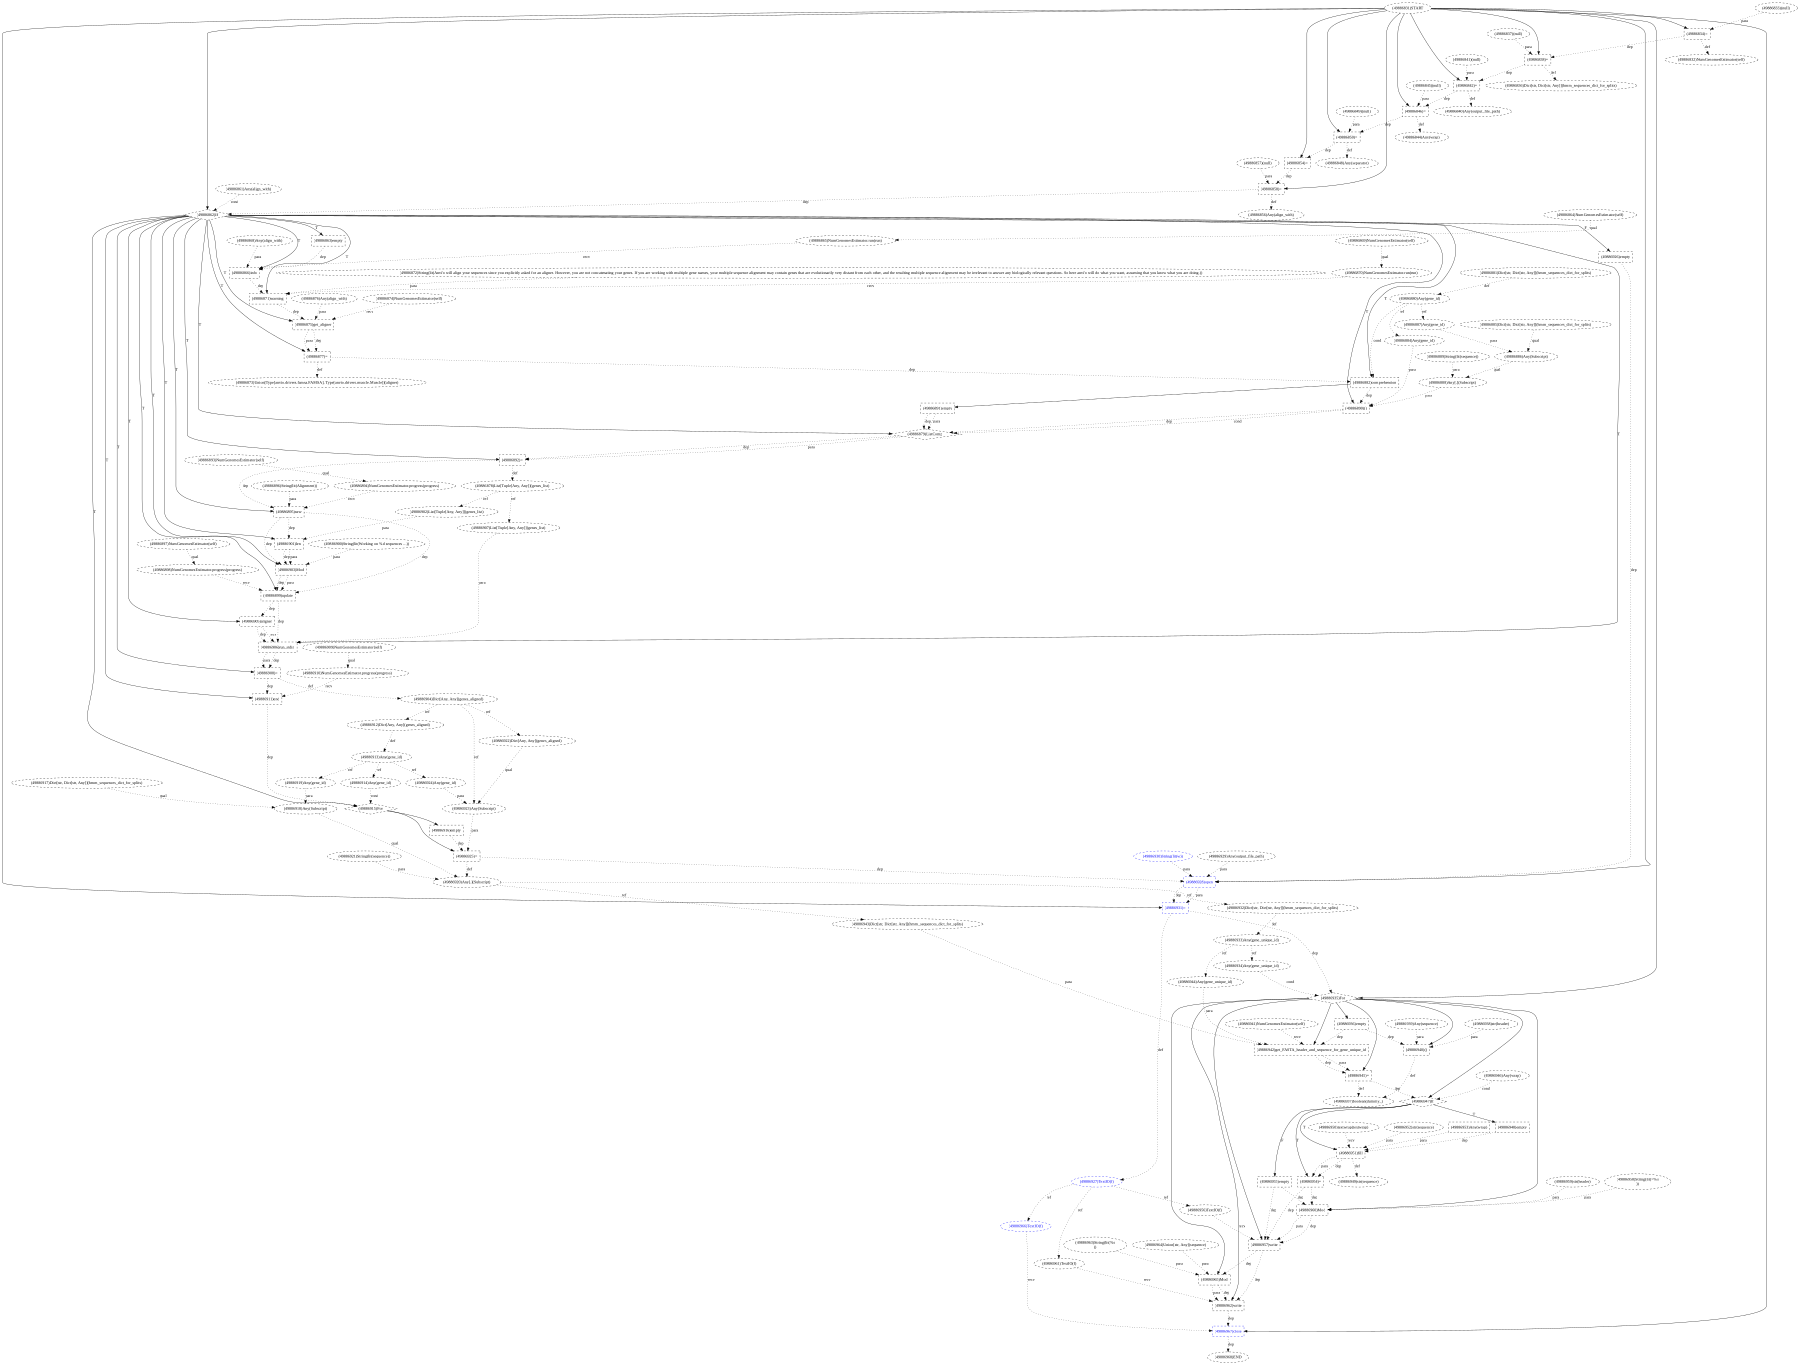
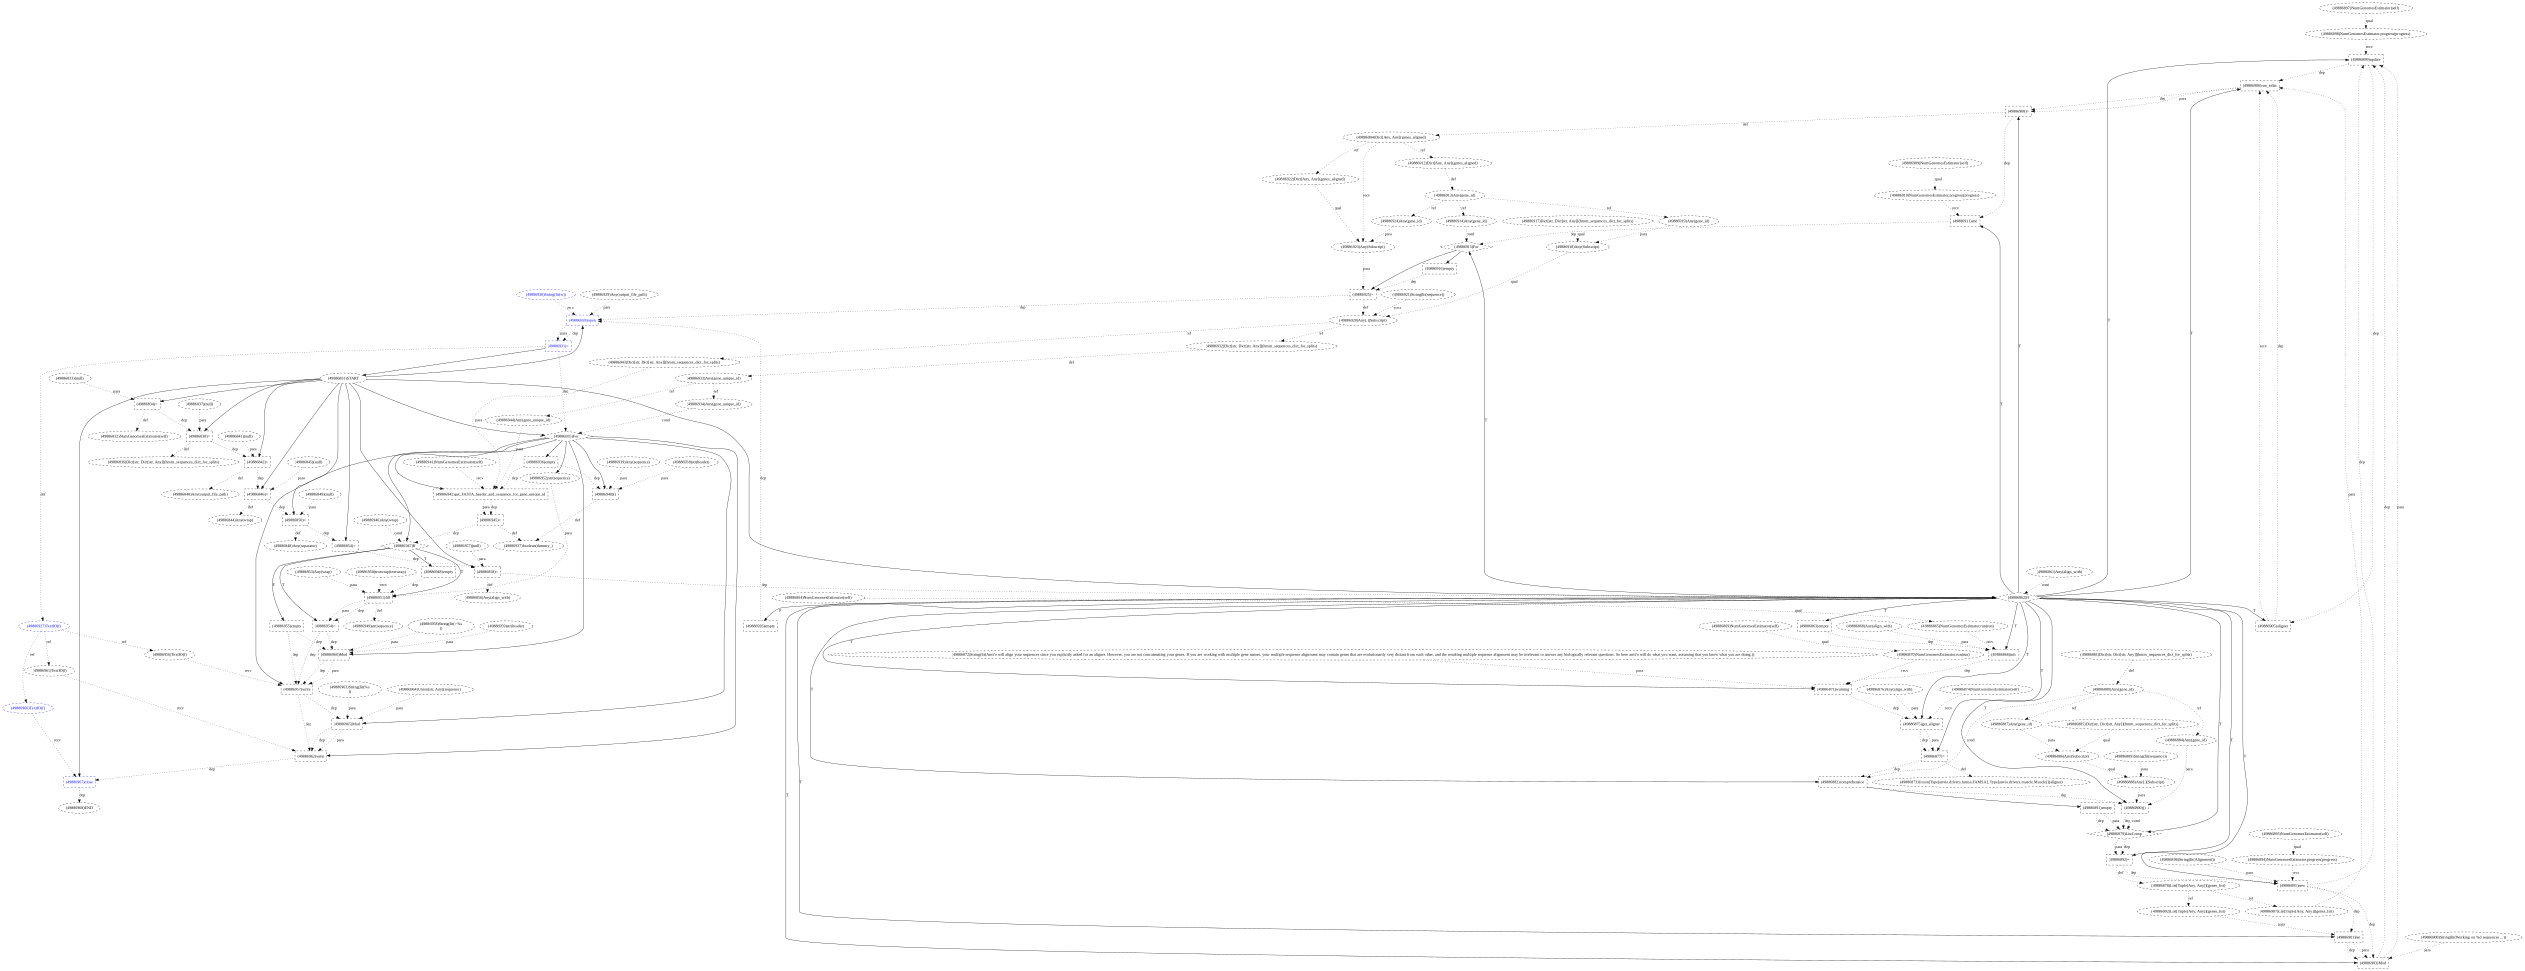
(3, 345) -> (455, 362)
(476, 757) -> (1367, 195)
(1376, 1028) -> (564, 457)
(1469, 1127) -> (314, 572)
